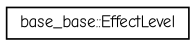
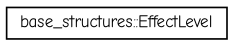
(98, 23) -> (117, 23)
